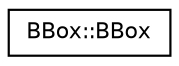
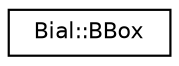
(90, 33) -> (90, 33)
